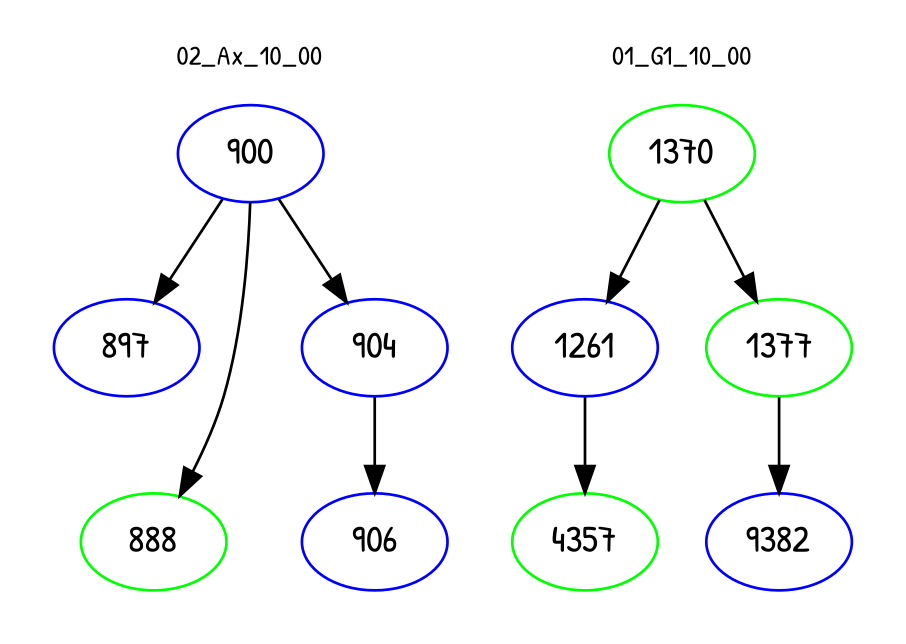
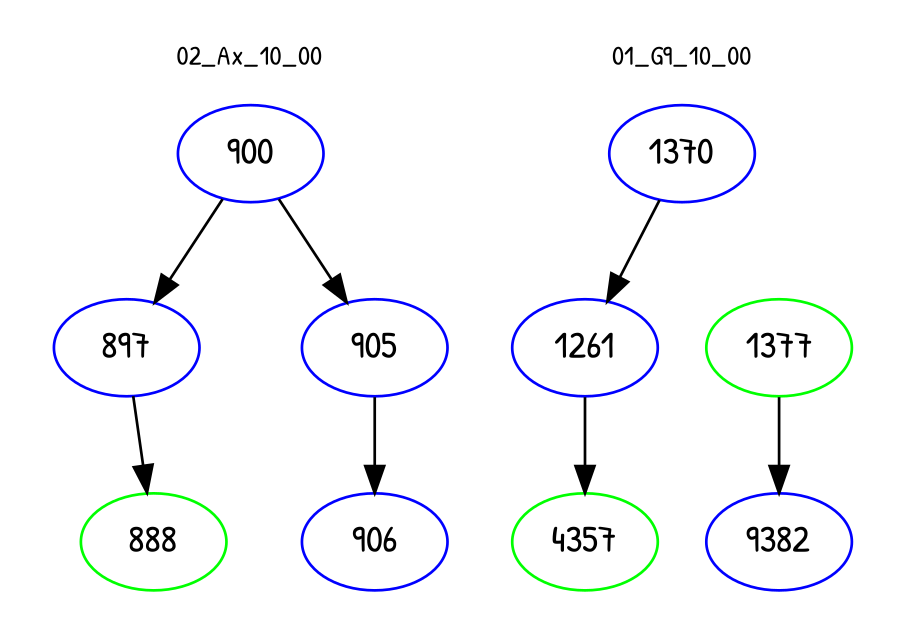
(682, 58) -> (682, 58)
(682, 154) -> (682, 154)
(724, 239) -> none
(237, 340) -> (138, 431)
(375, 348) -> (375, 348)
